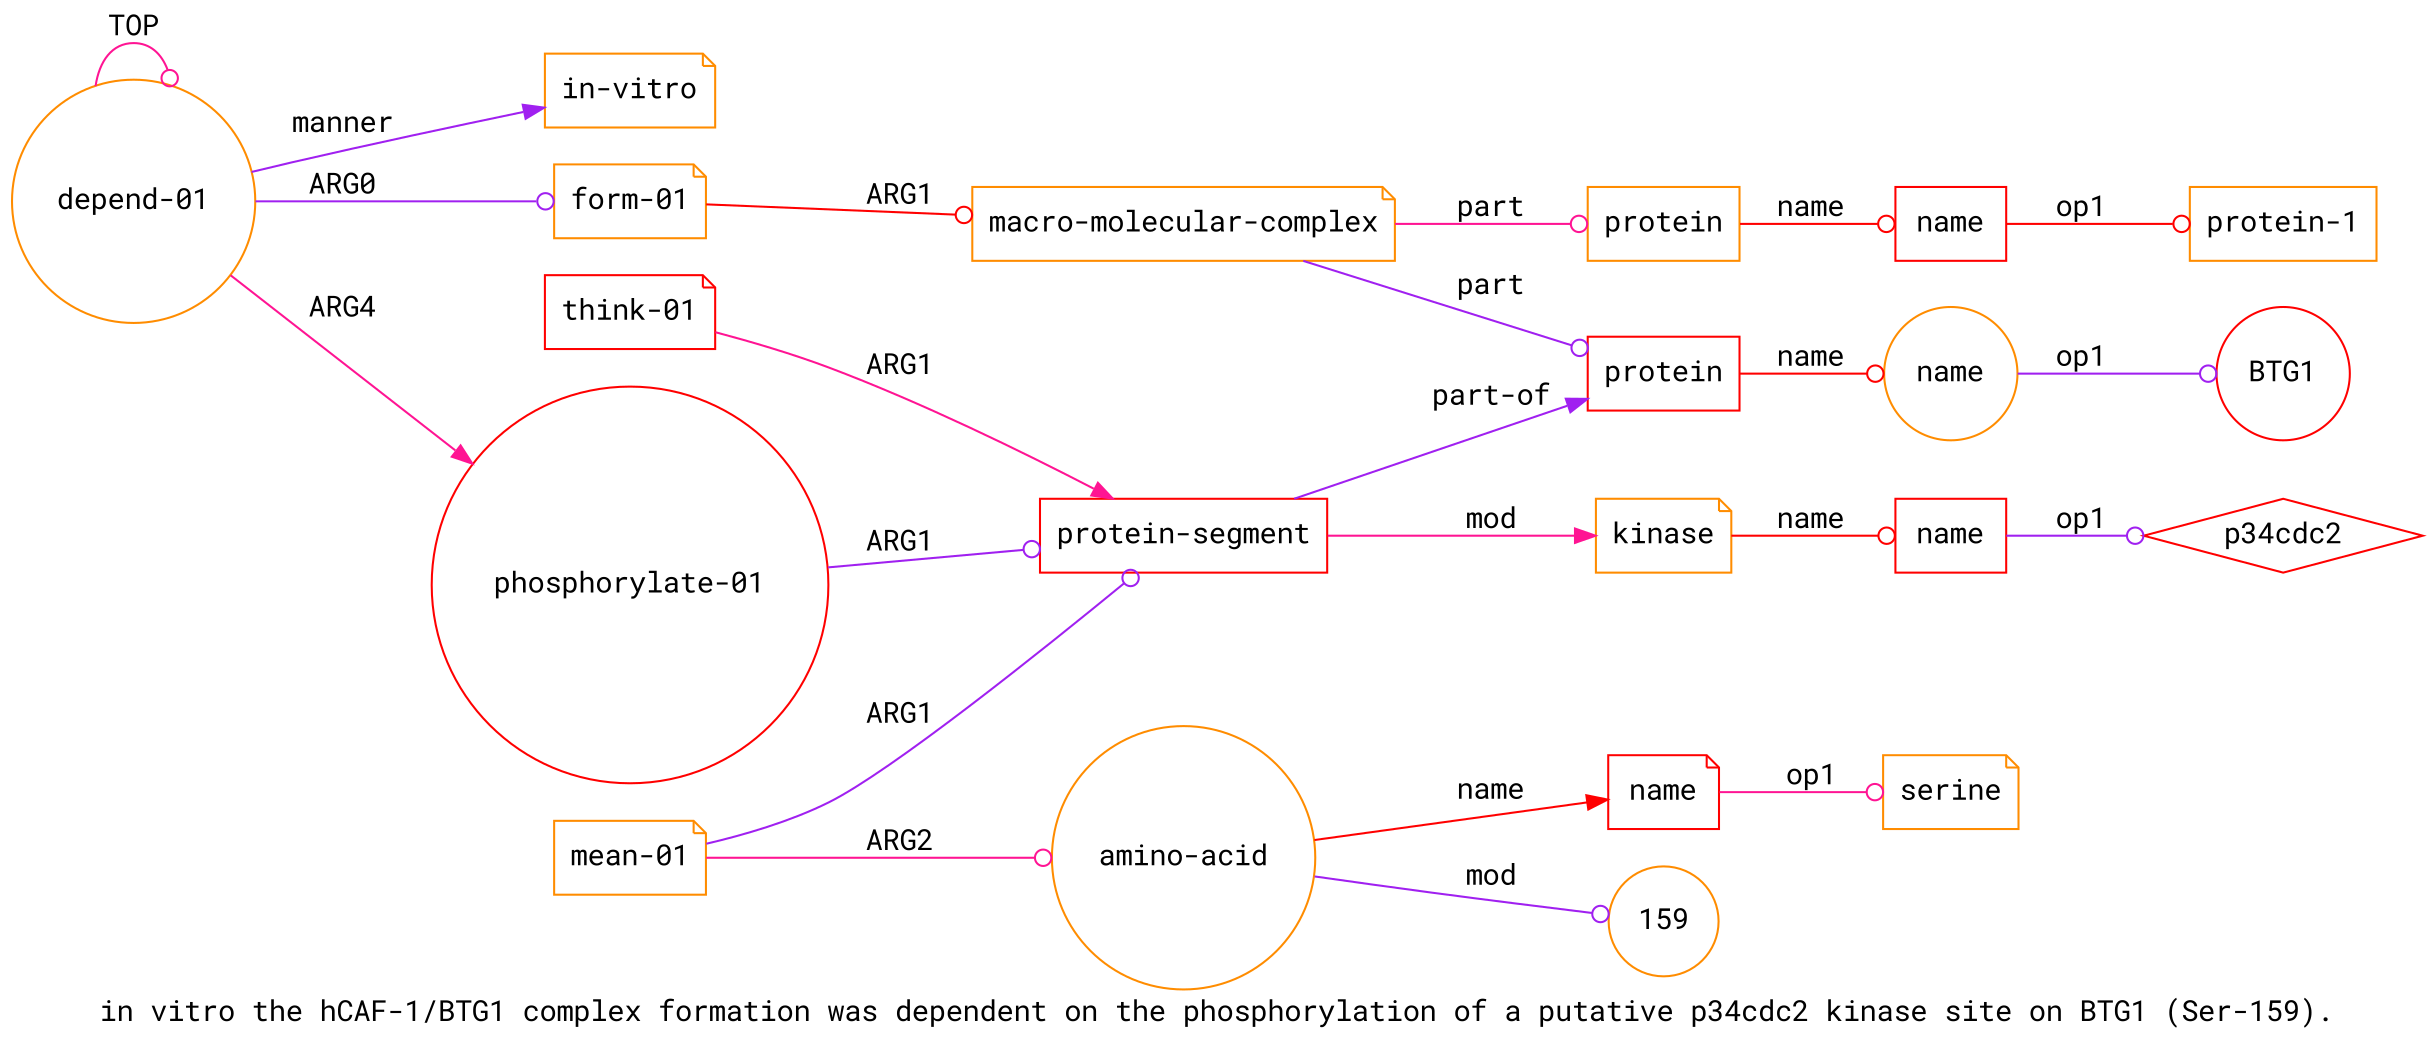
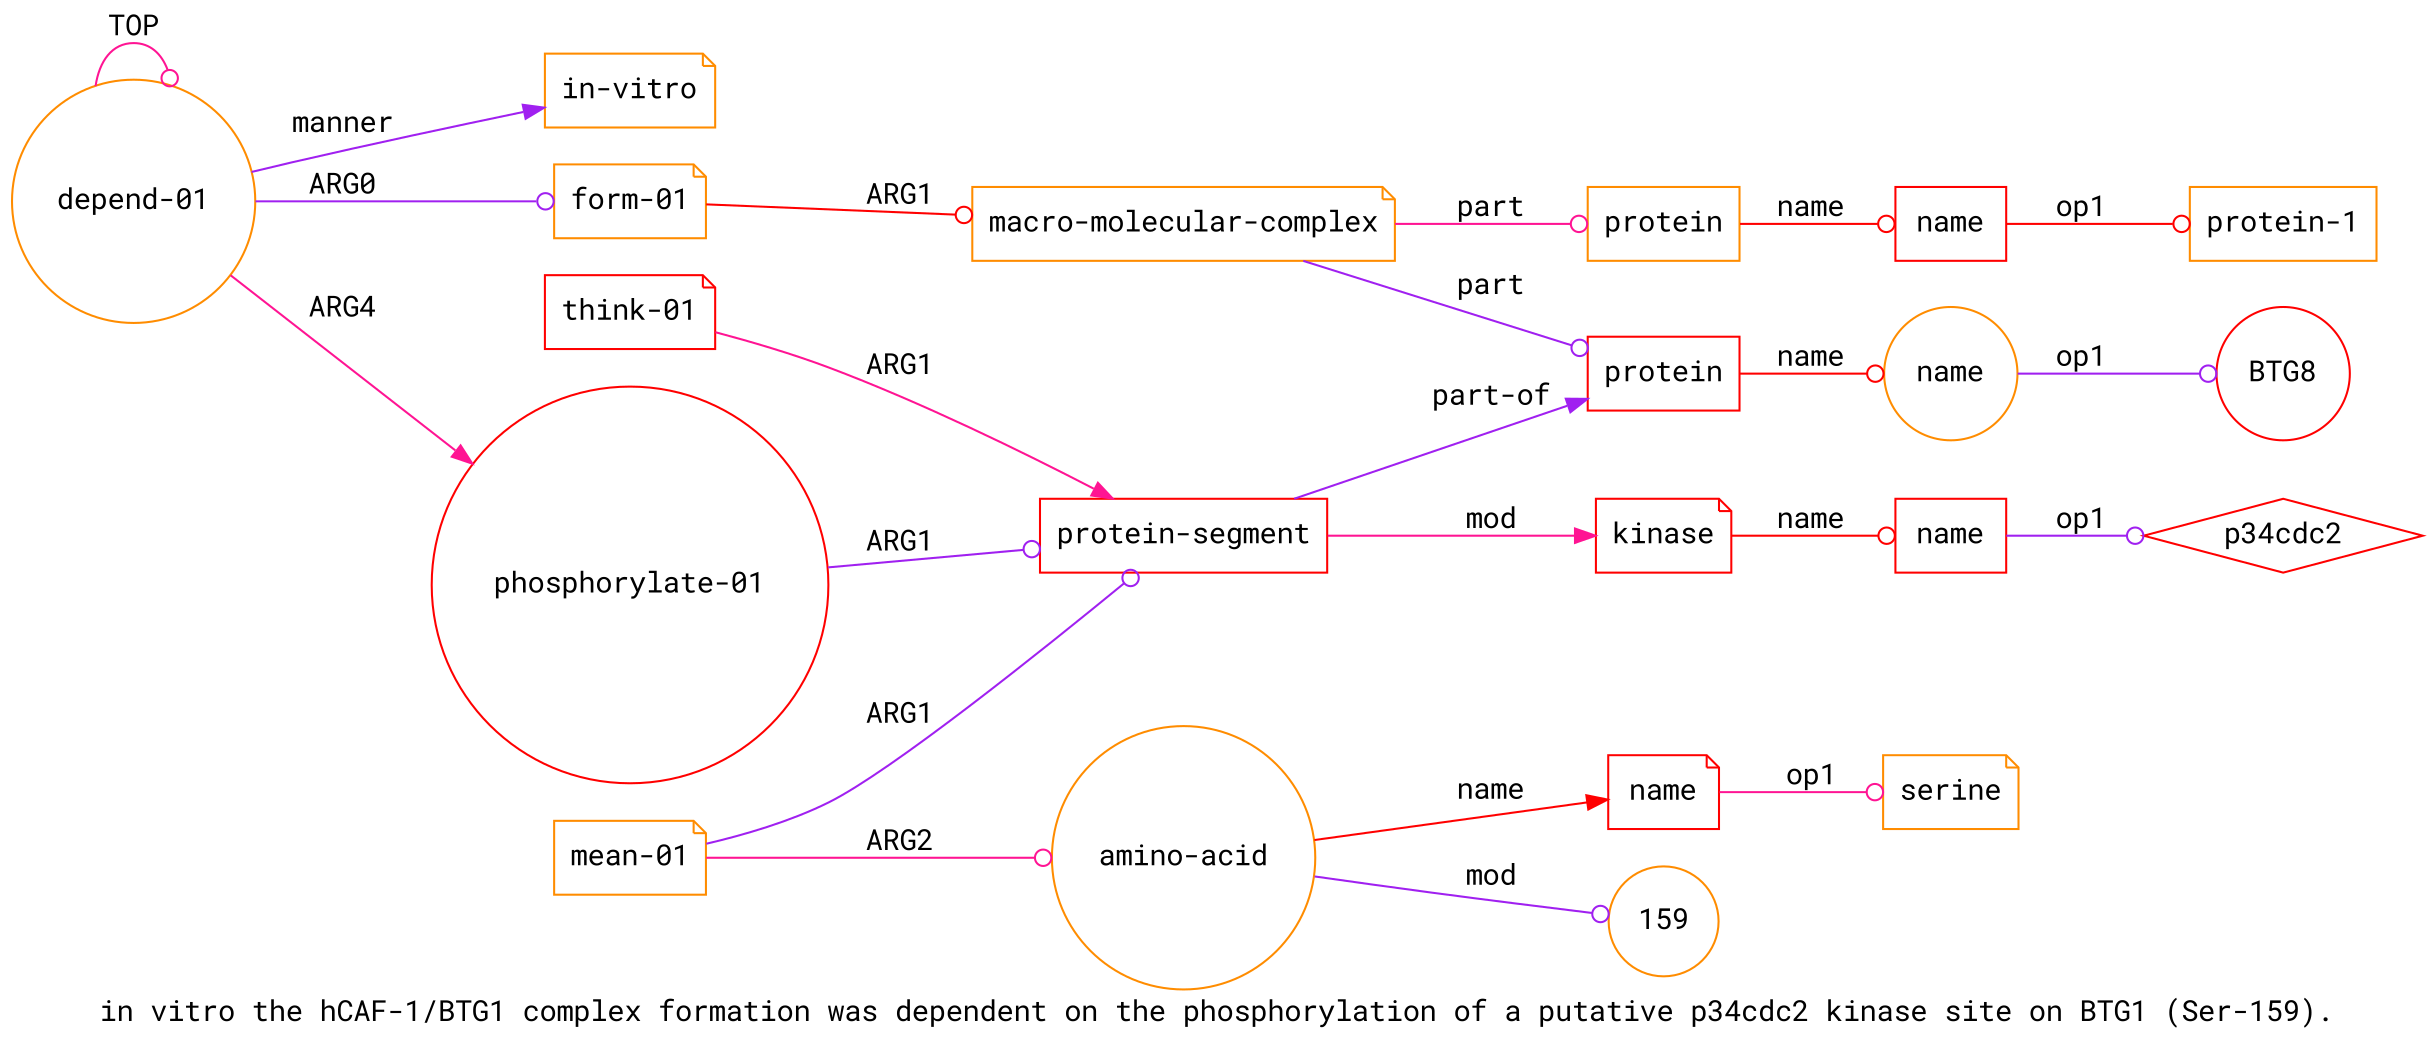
(2283, 374) -> (2283, 374)
(1664, 536) -> (1664, 536)
